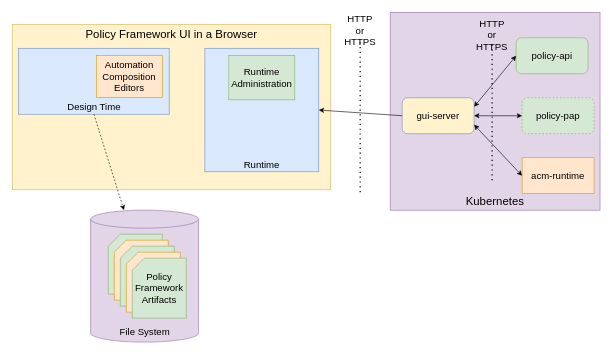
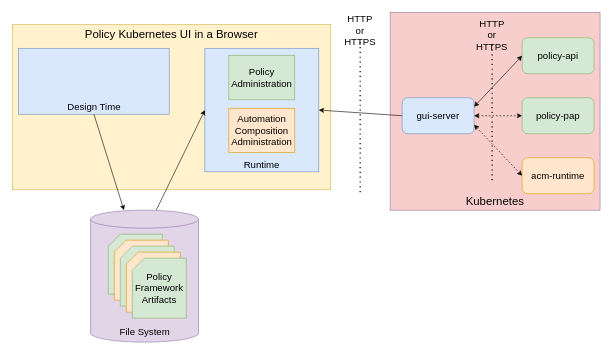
(172, 35) -> (172, 35)
(552, 56) -> (558, 56)
(129, 77) -> none
(262, 78) -> (262, 78)
(495, 111) -> (495, 111)
(438, 116) -> (438, 116)
(498, 116) -> (498, 116)
(558, 116) -> (558, 116)
none -> (195, 131)
none -> (262, 131)
(498, 150) -> (498, 150)
(108, 160) -> (108, 160)
(558, 176) -> (558, 176)
